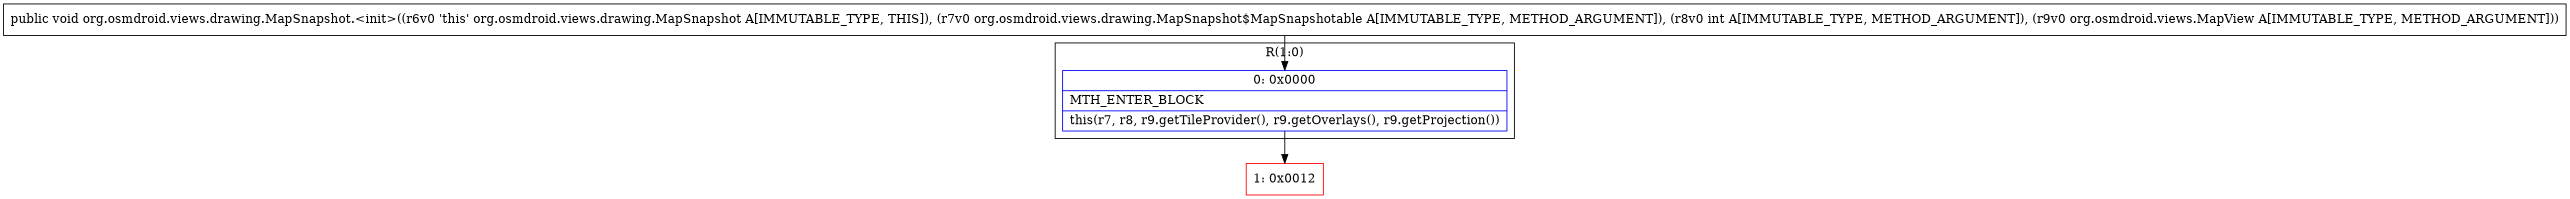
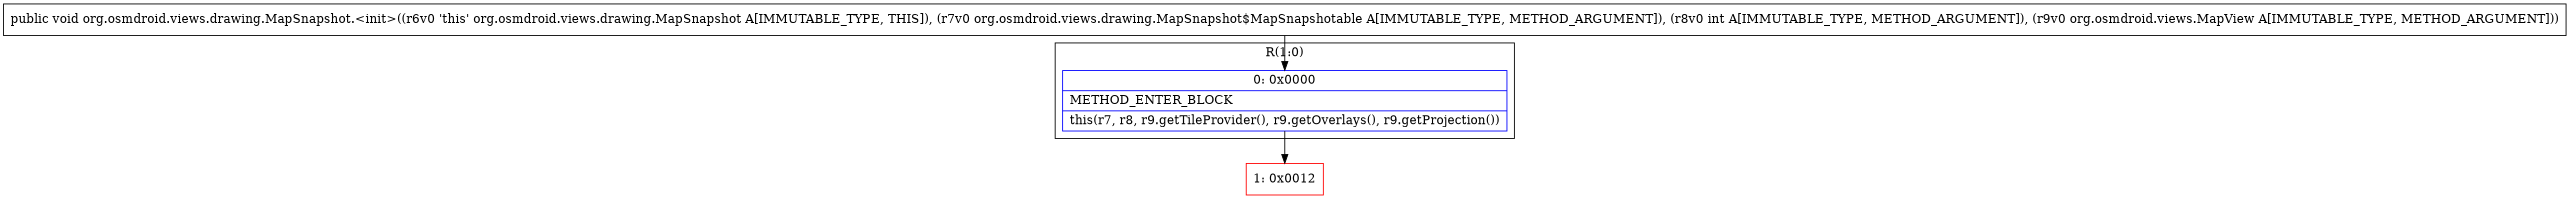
(1137, 100) -> (1152, 100)
